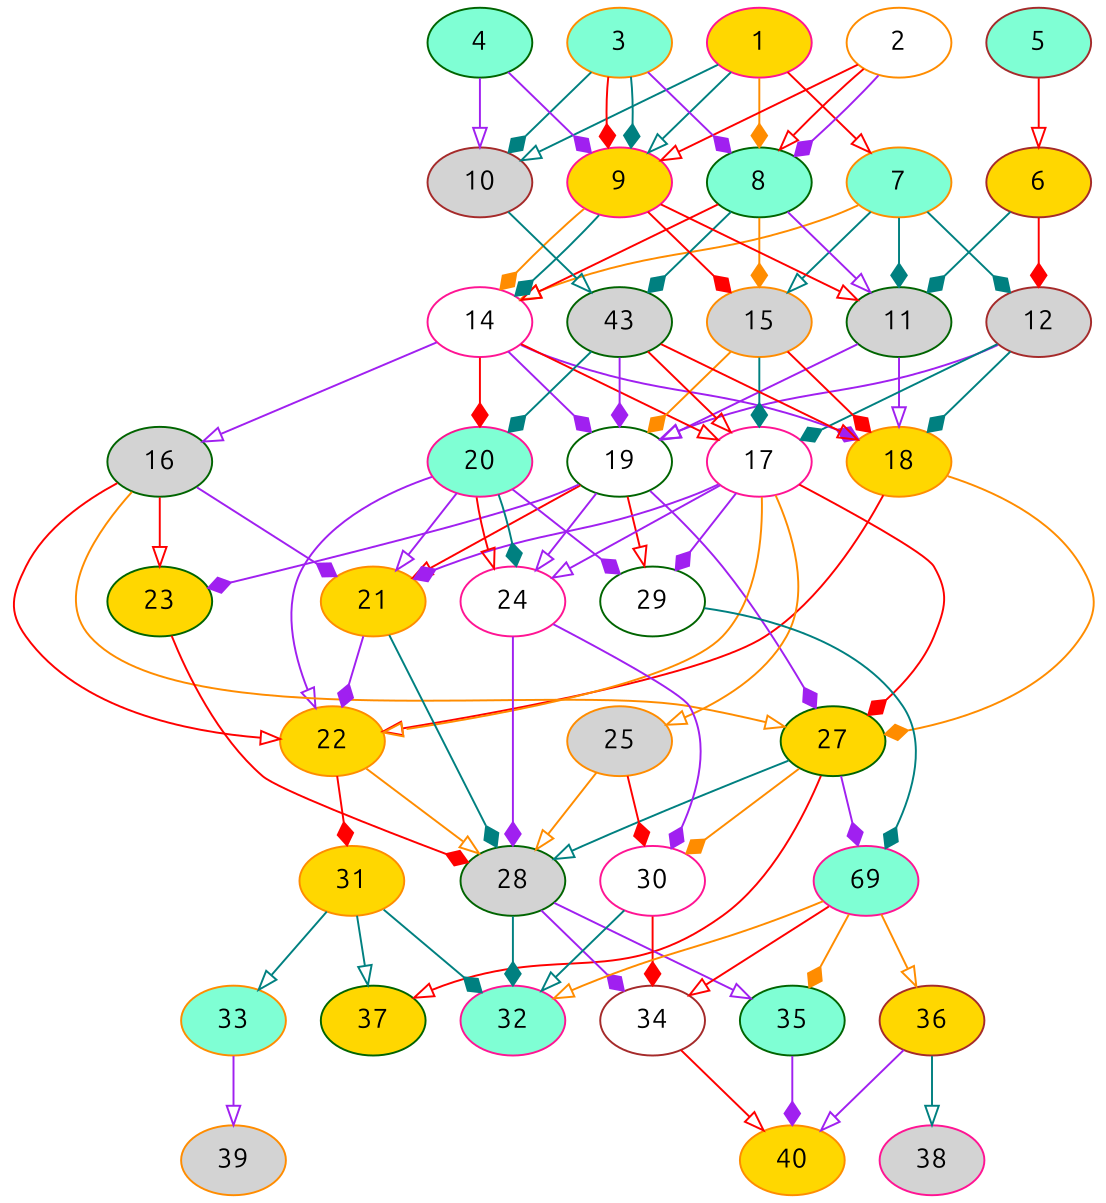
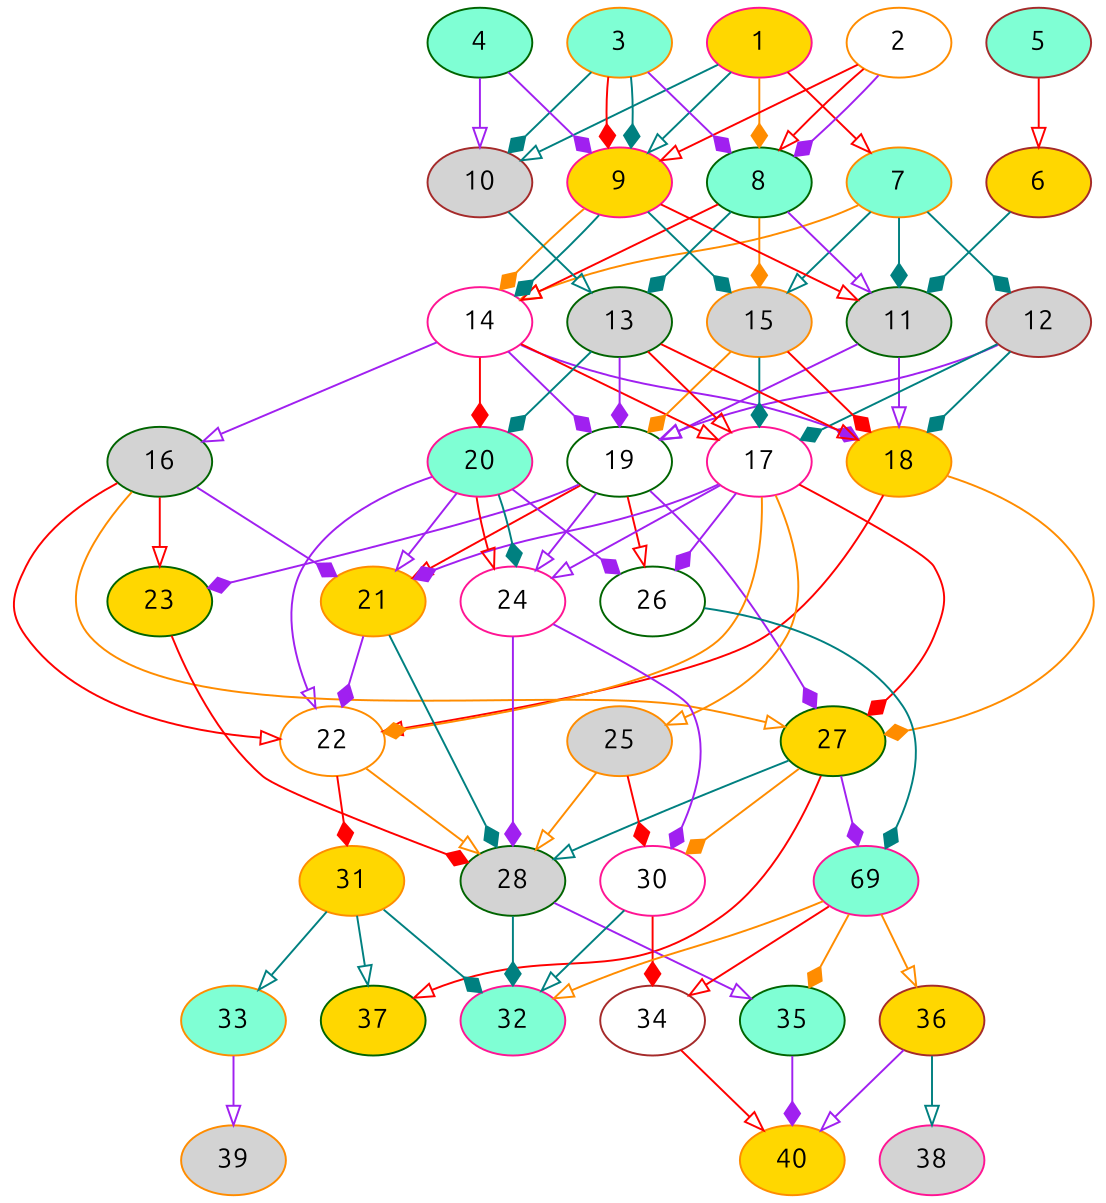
(1039, 241) -> none
(679, 242) -> (679, 242)
(620, 322) -> (620, 322)
(653, 601) -> (653, 601)
(707, 648) -> (707, 648)
(332, 741) -> (332, 741)
(574, 942) -> none
